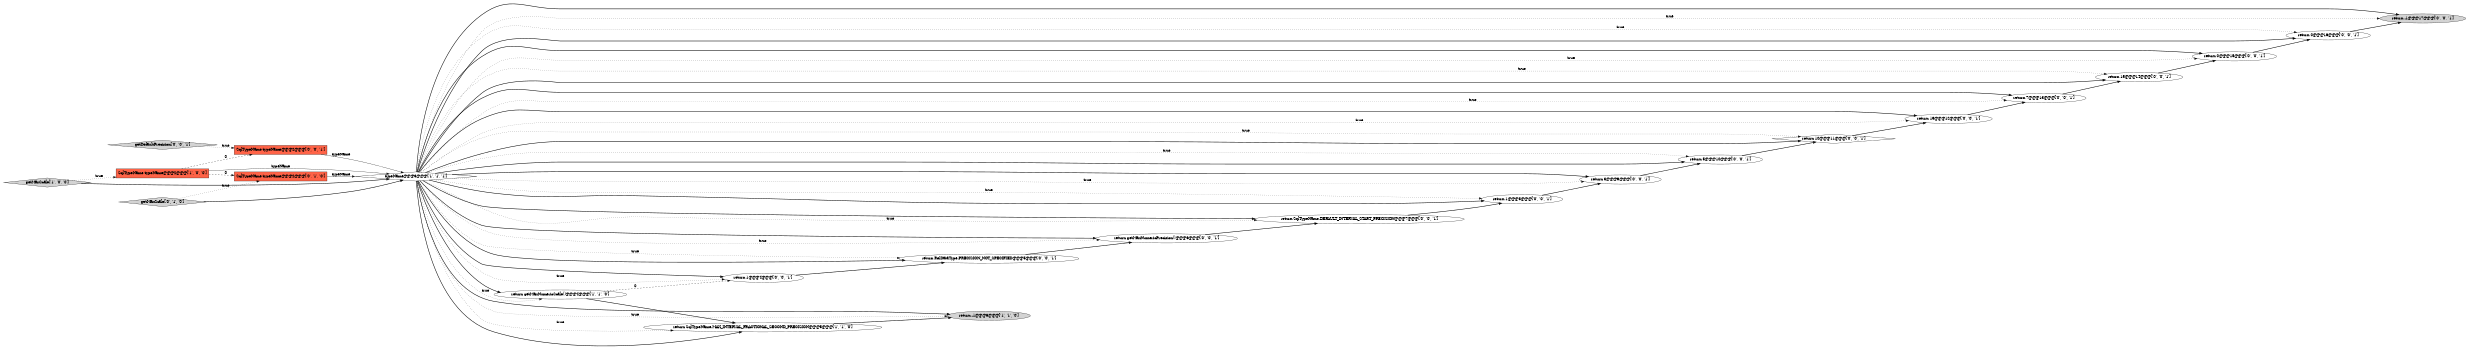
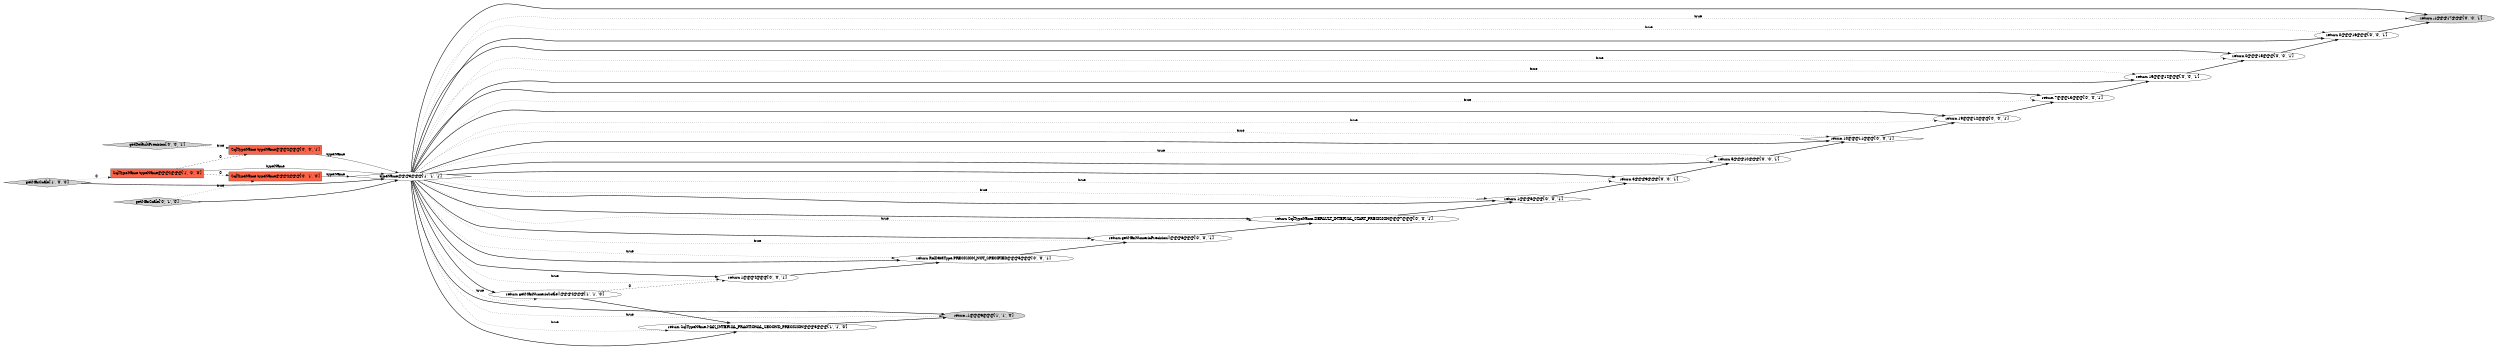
(99, 176) -> (97, 177)
(1522, 199) -> (1534, 199)
